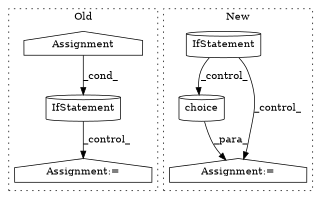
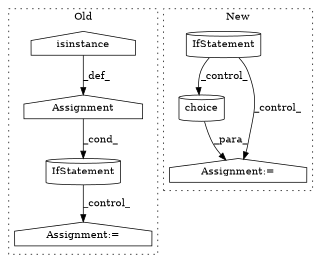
none -> (83, 45)
